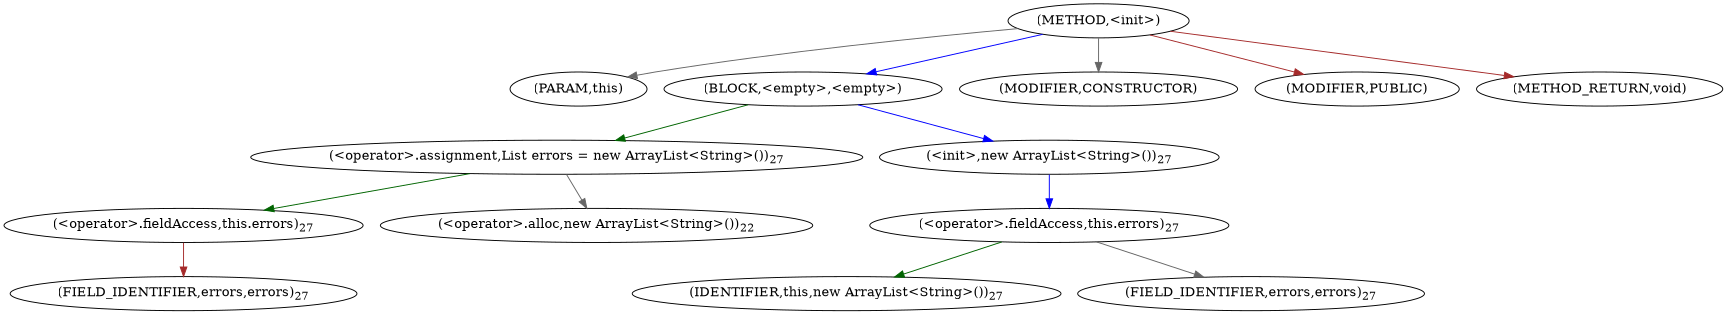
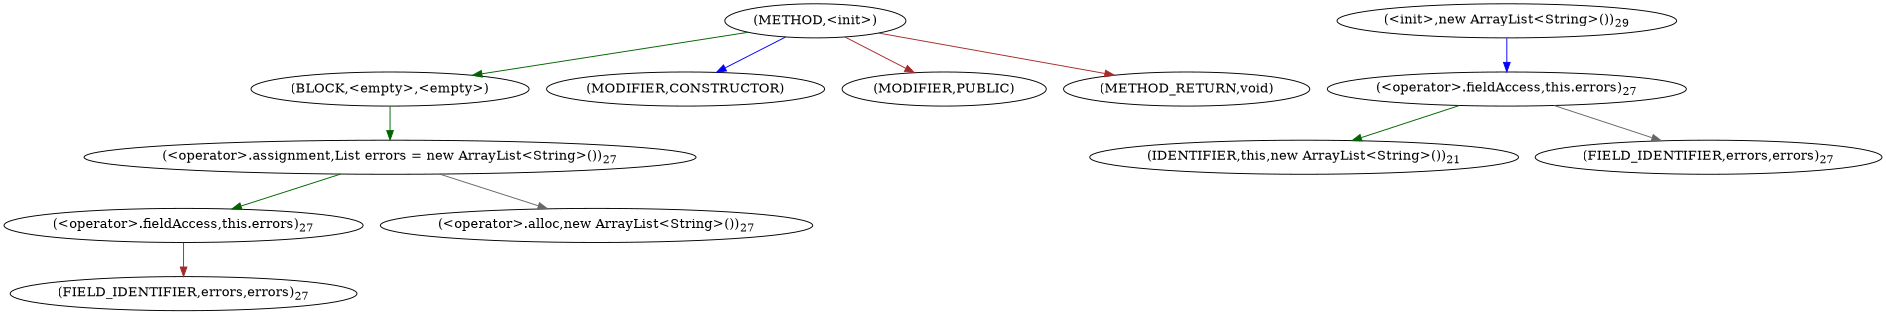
(1099, 50) -> (755, 52)
(959, 53) -> (615, 53)
(579, 89) -> none
(921, 122) -> none
(1165, 156) -> (1622, 19)
(748, 224) -> (748, 224)
(996, 292) -> (1454, 156)
